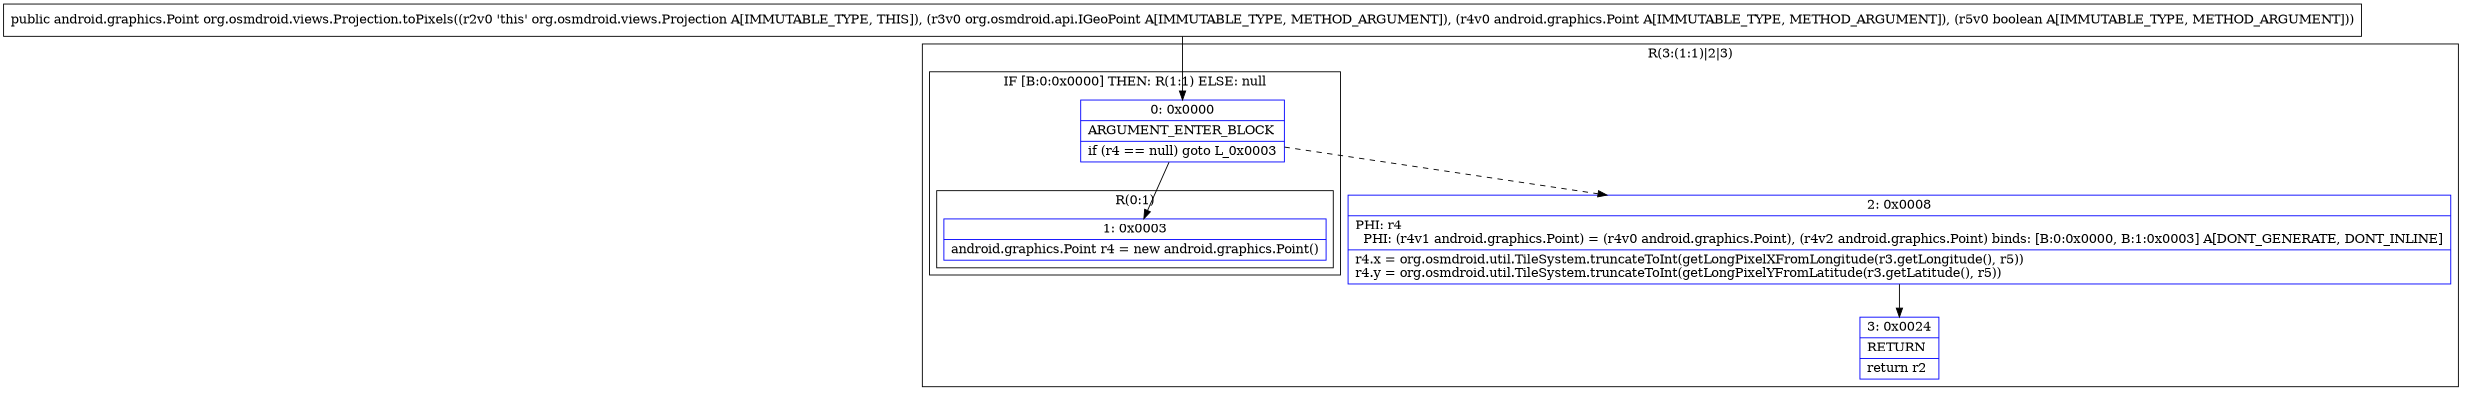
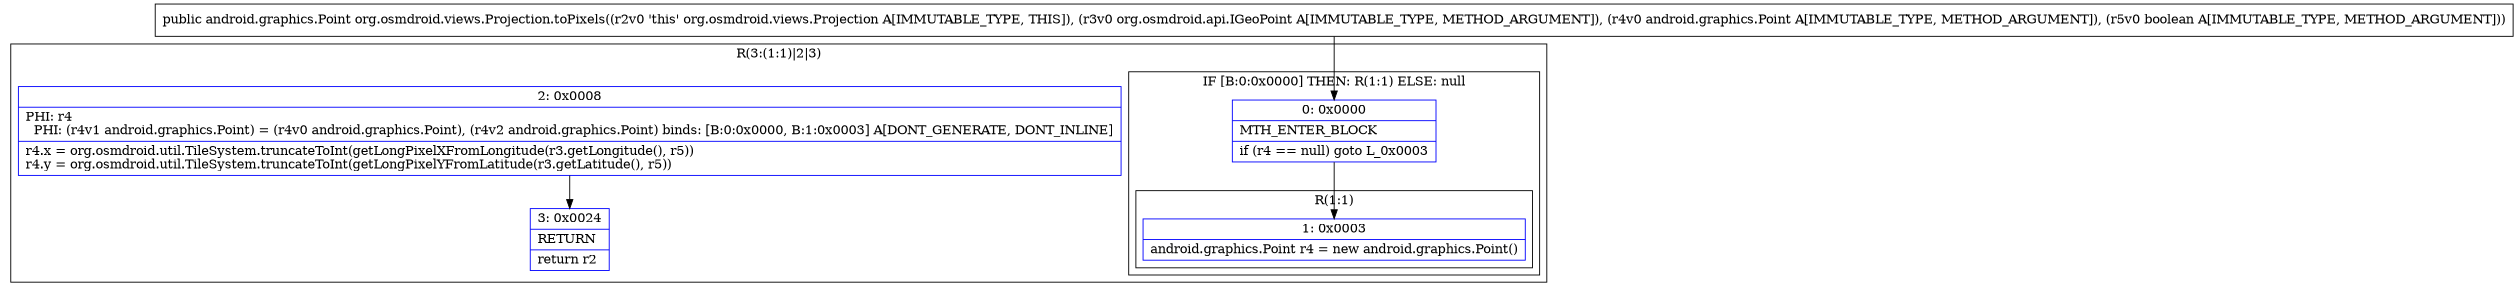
(1181, 131) -> (1309, 131)
(1441, 170) -> none
(1135, 201) -> (1334, 201)
